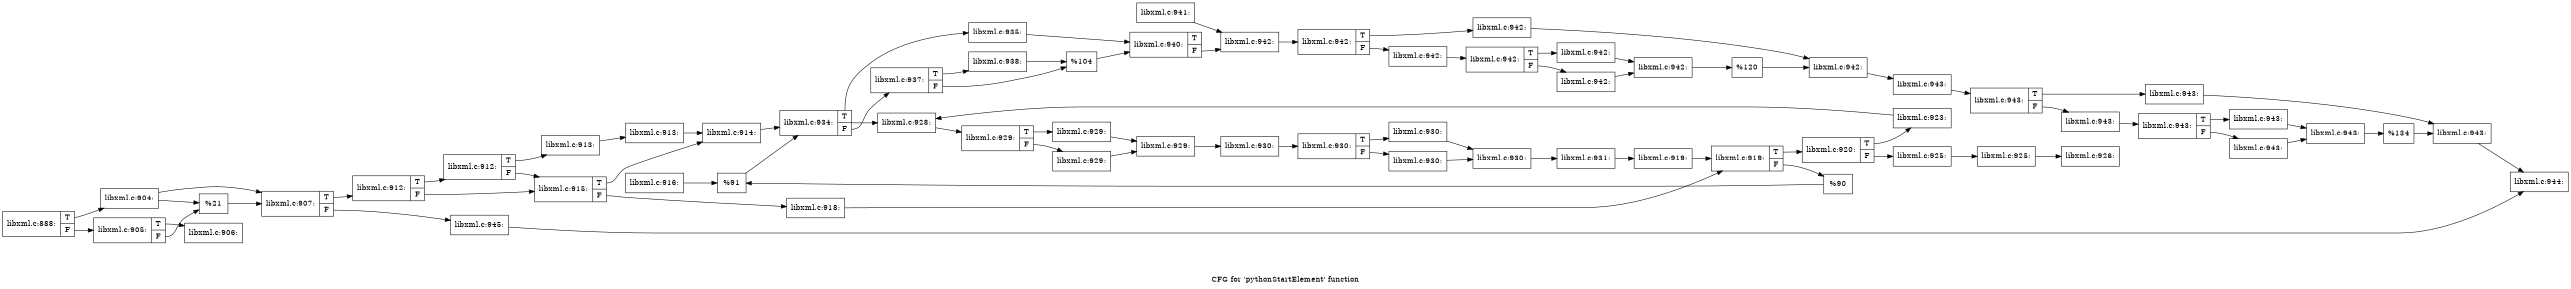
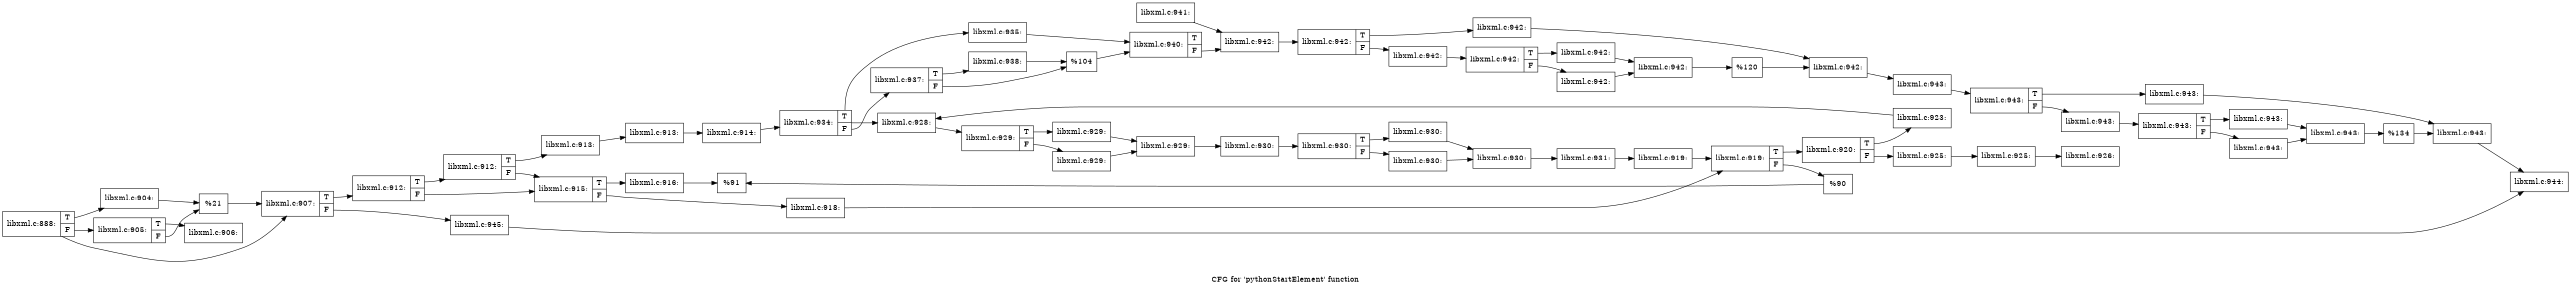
(770, 156) -> none
(649, 159) -> (613, 183)
(208, 187) -> (176, 261)
